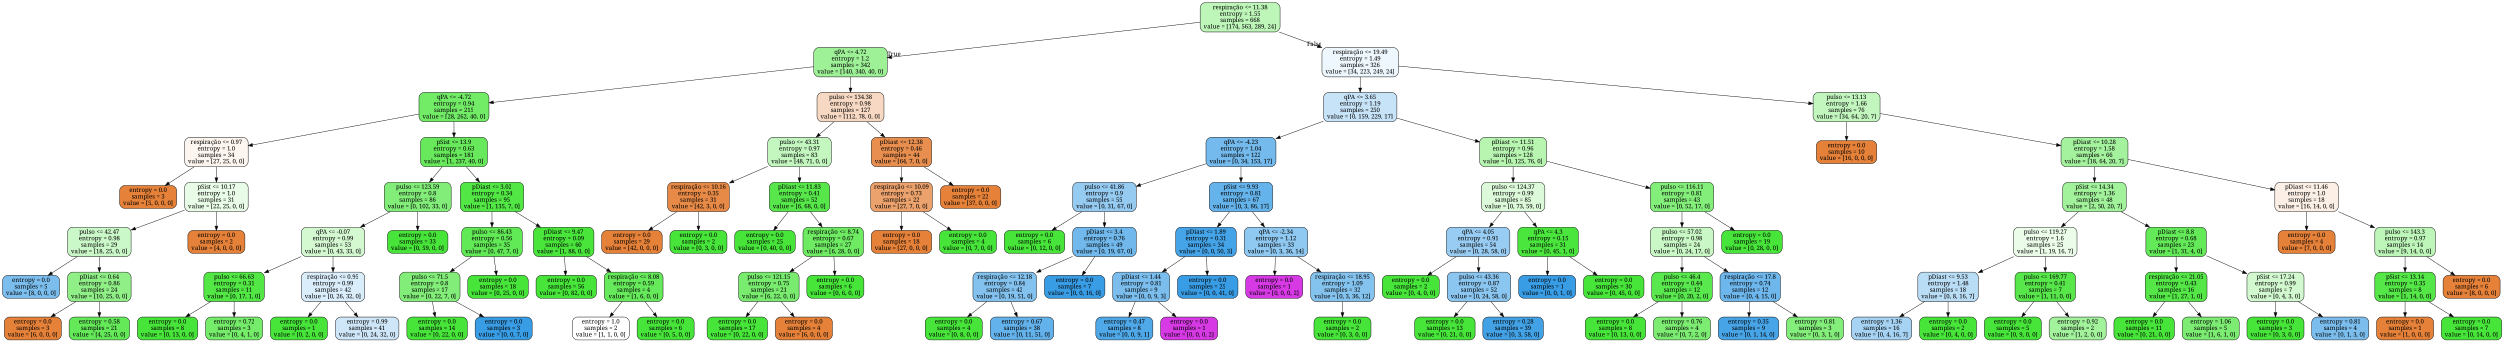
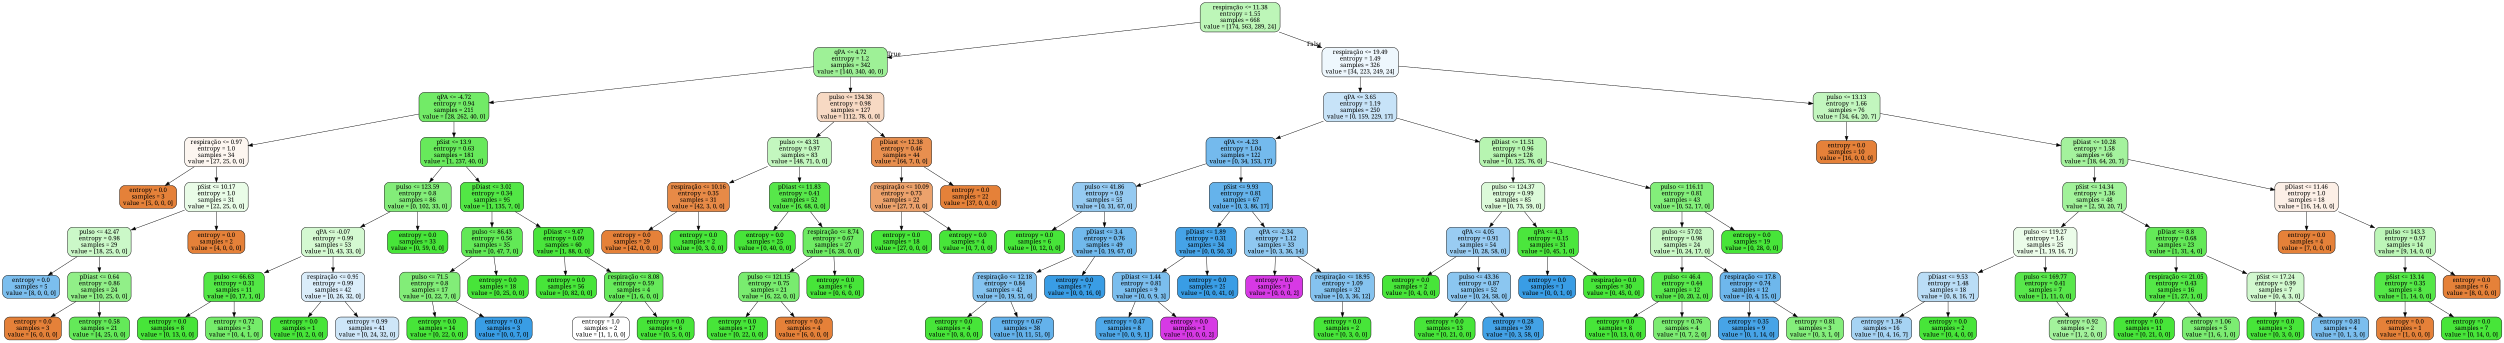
(901, 242) -> (901, 242)
(1614, 287) -> (1614, 287)
(2013, 328) -> none
